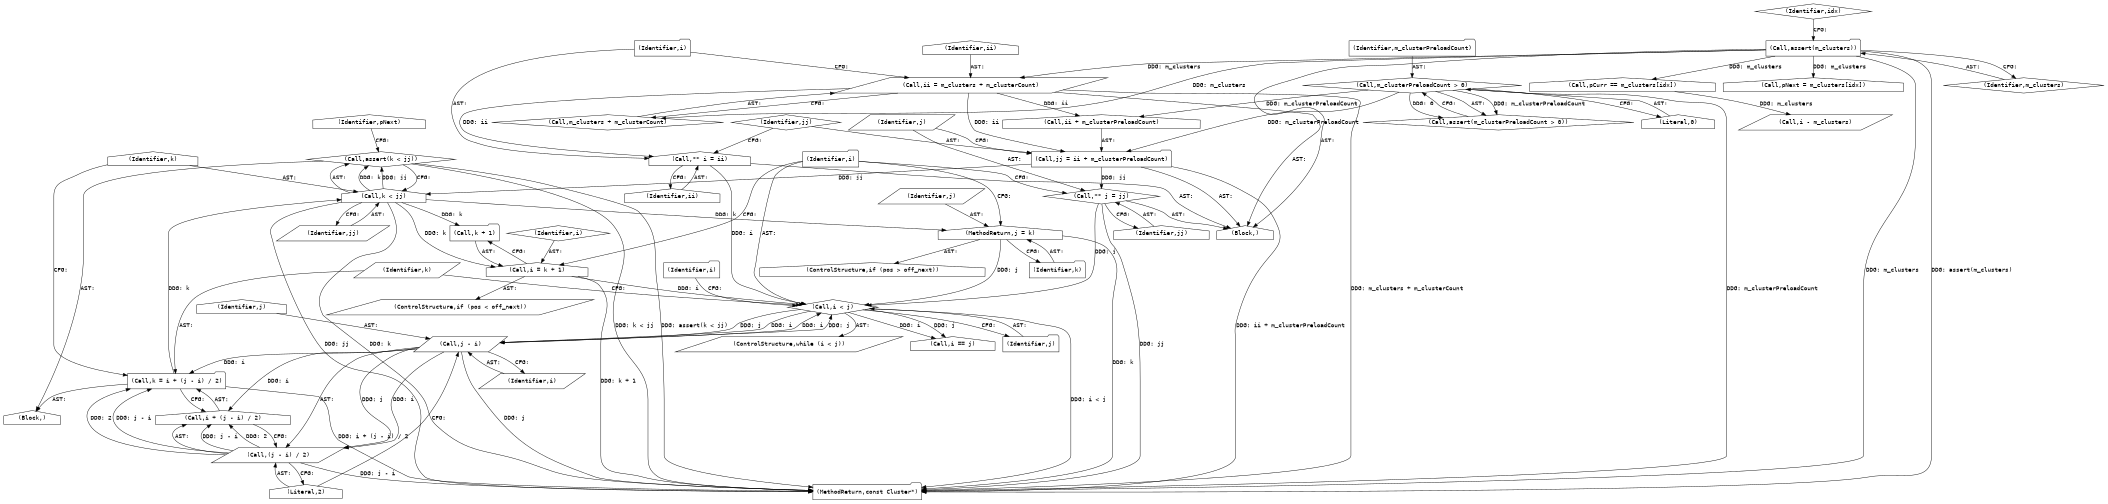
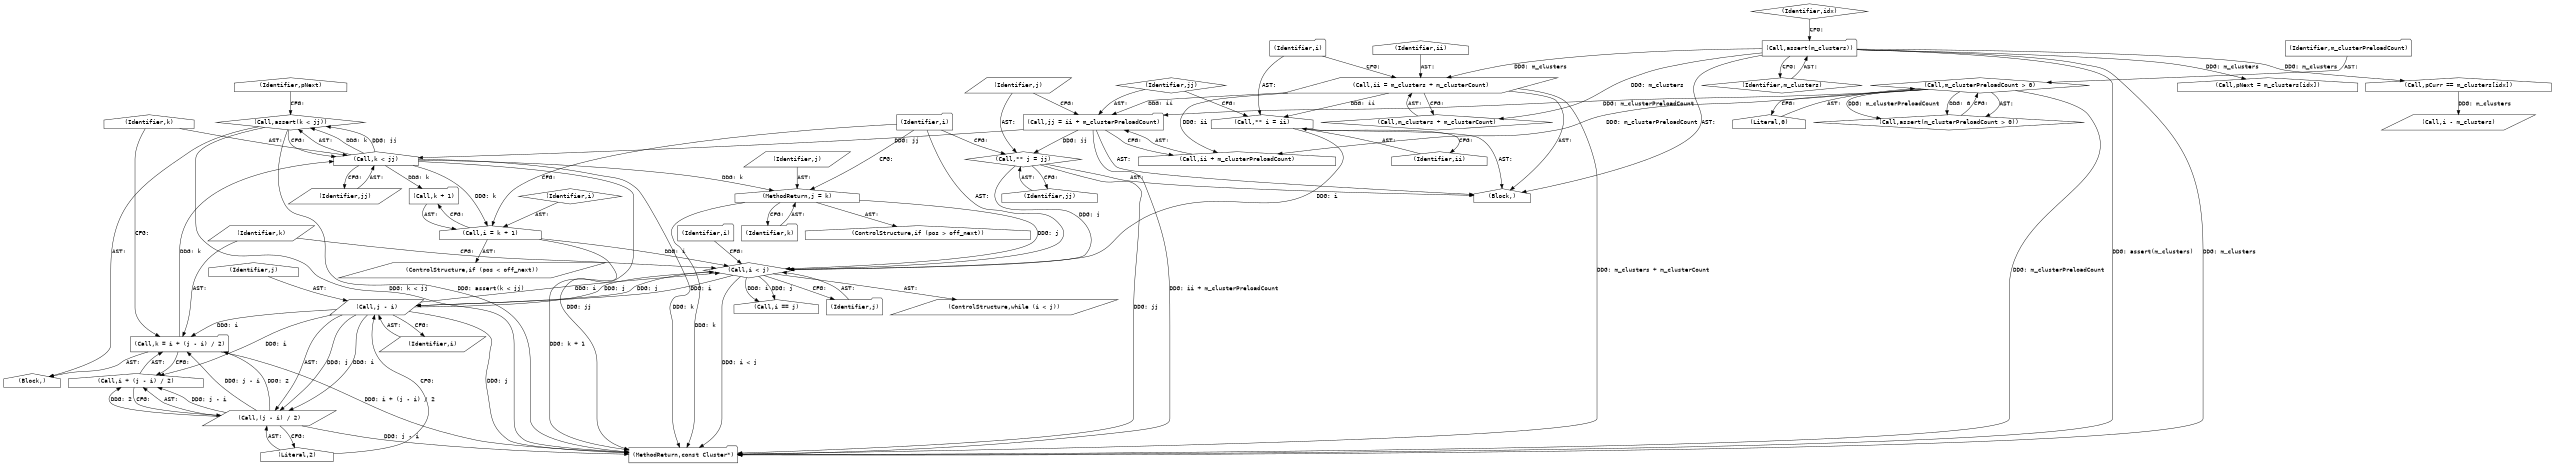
none -> (1135, 147)
